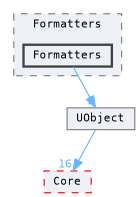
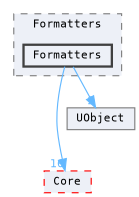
(87, 145) -> (57, 113)
